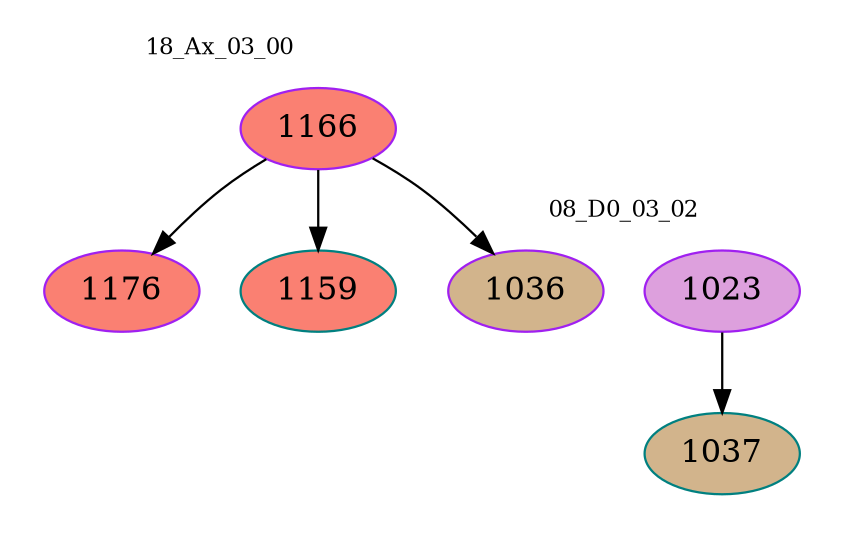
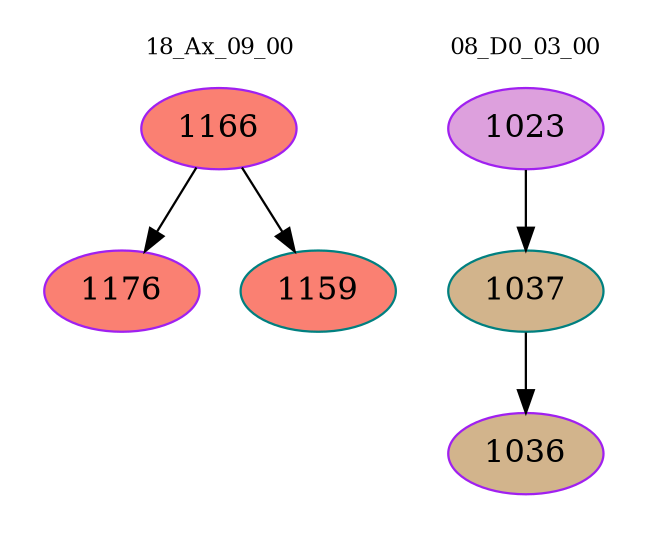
(220, 49) -> (220, 49)
(445, 208) -> (526, 361)
(624, 211) -> (526, 49)
